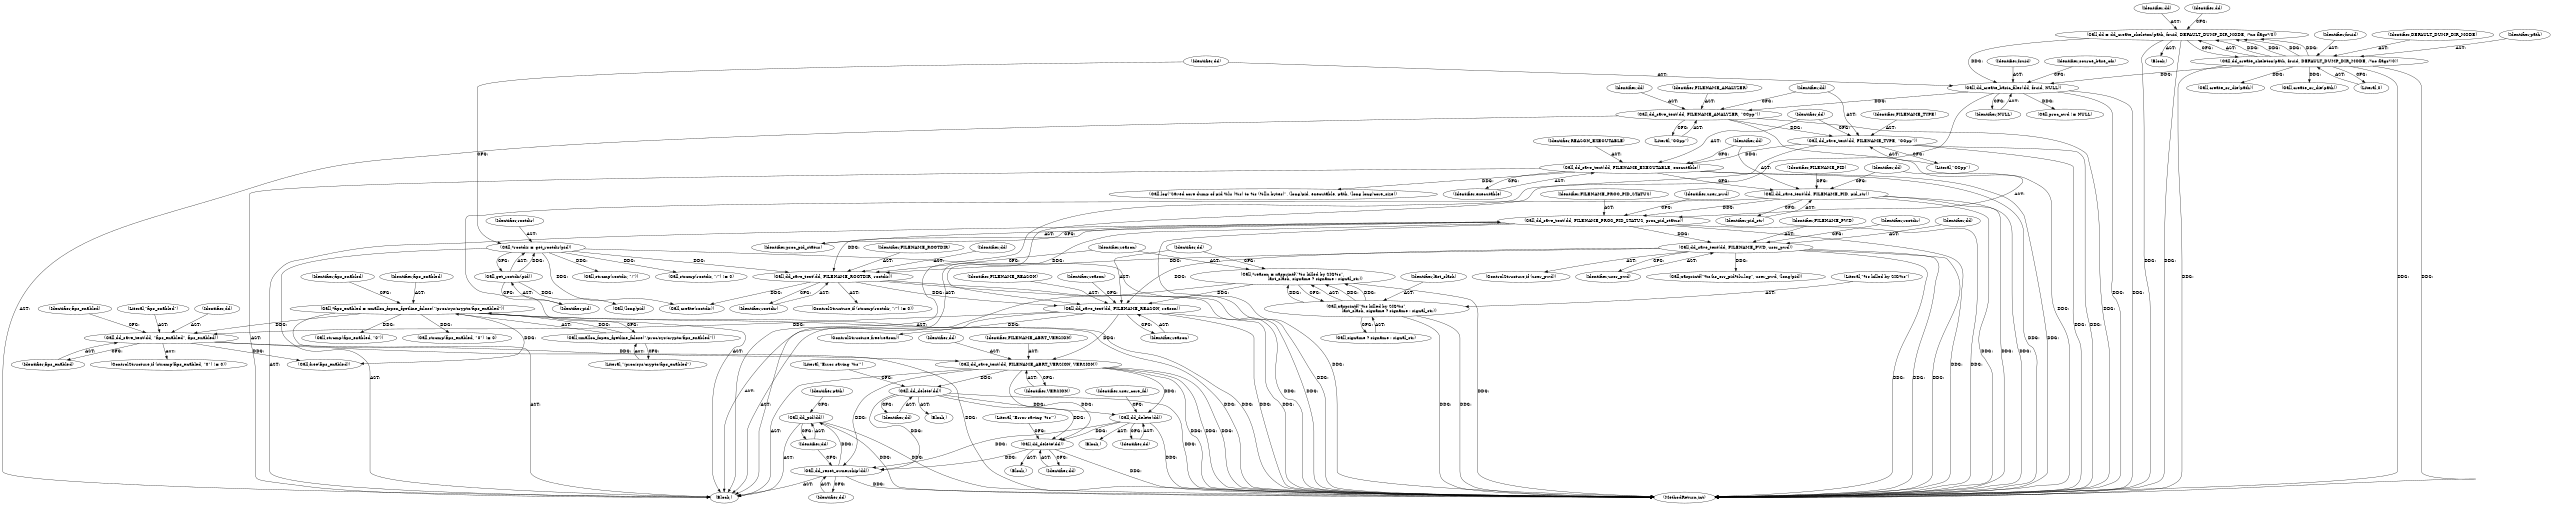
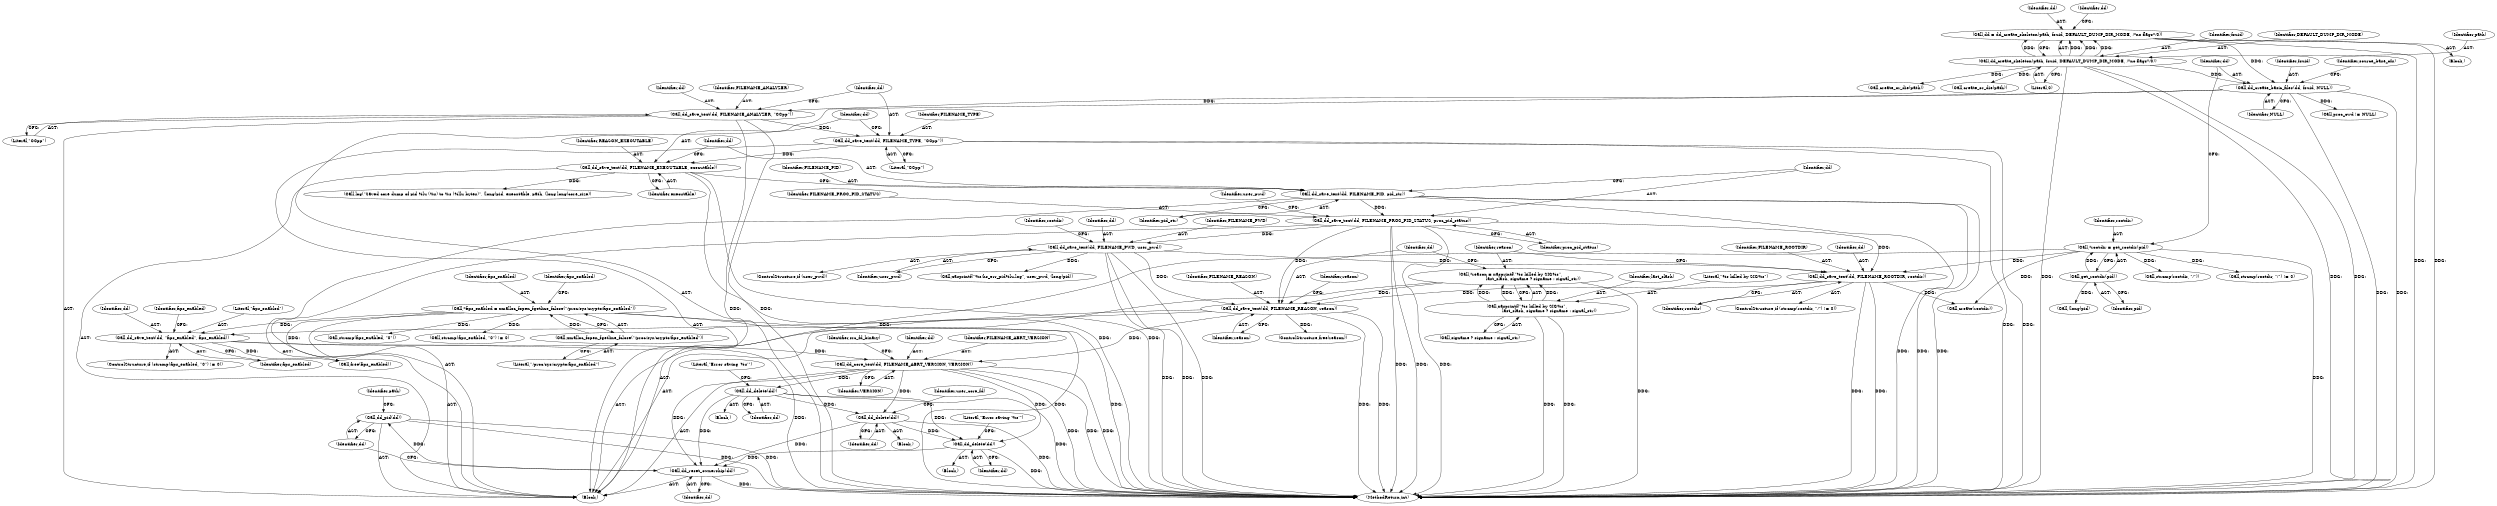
(1823, 181) -> (854, 181)
none -> (854, 338)
(1028, 365) -> (904, 365)
